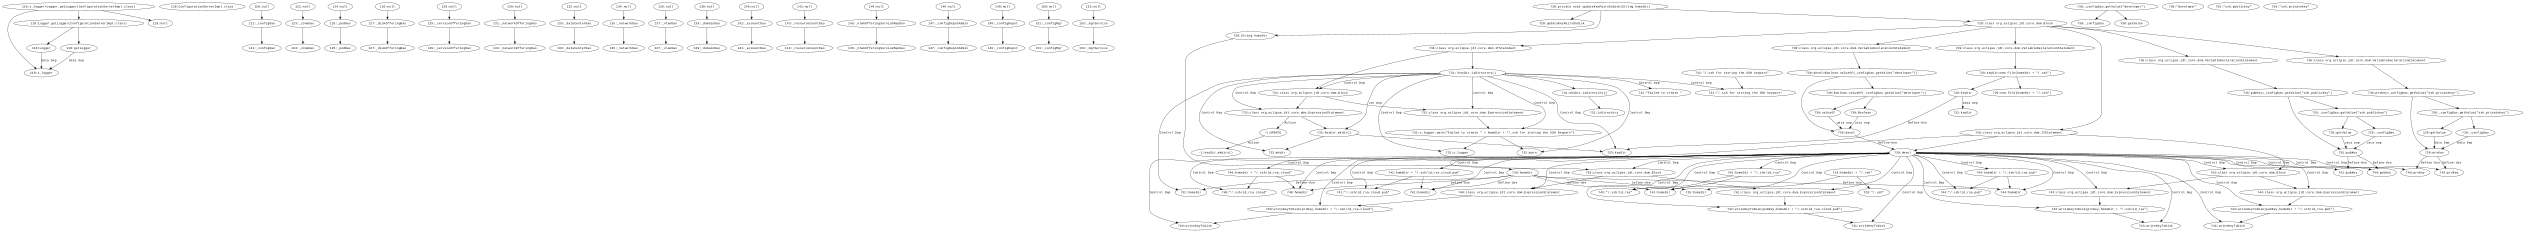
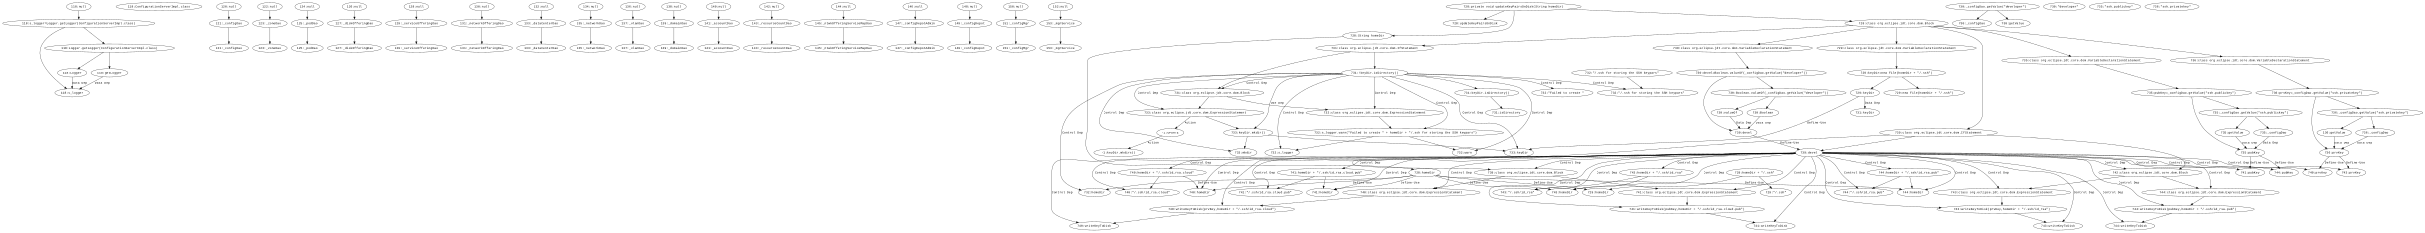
(125, 15) -> (79, 14)
